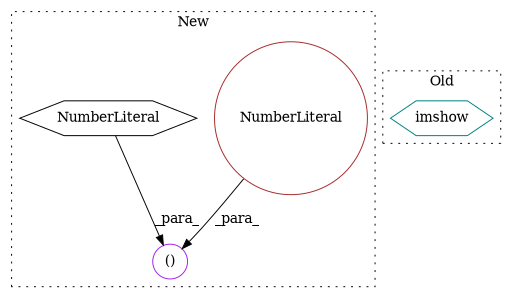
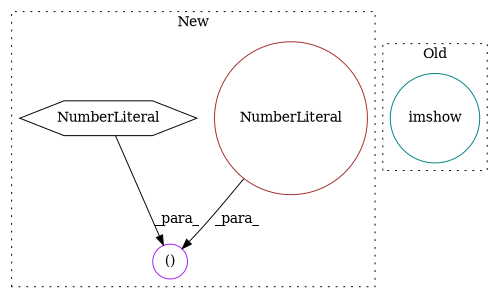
(442, 118) -> (435, 118)
